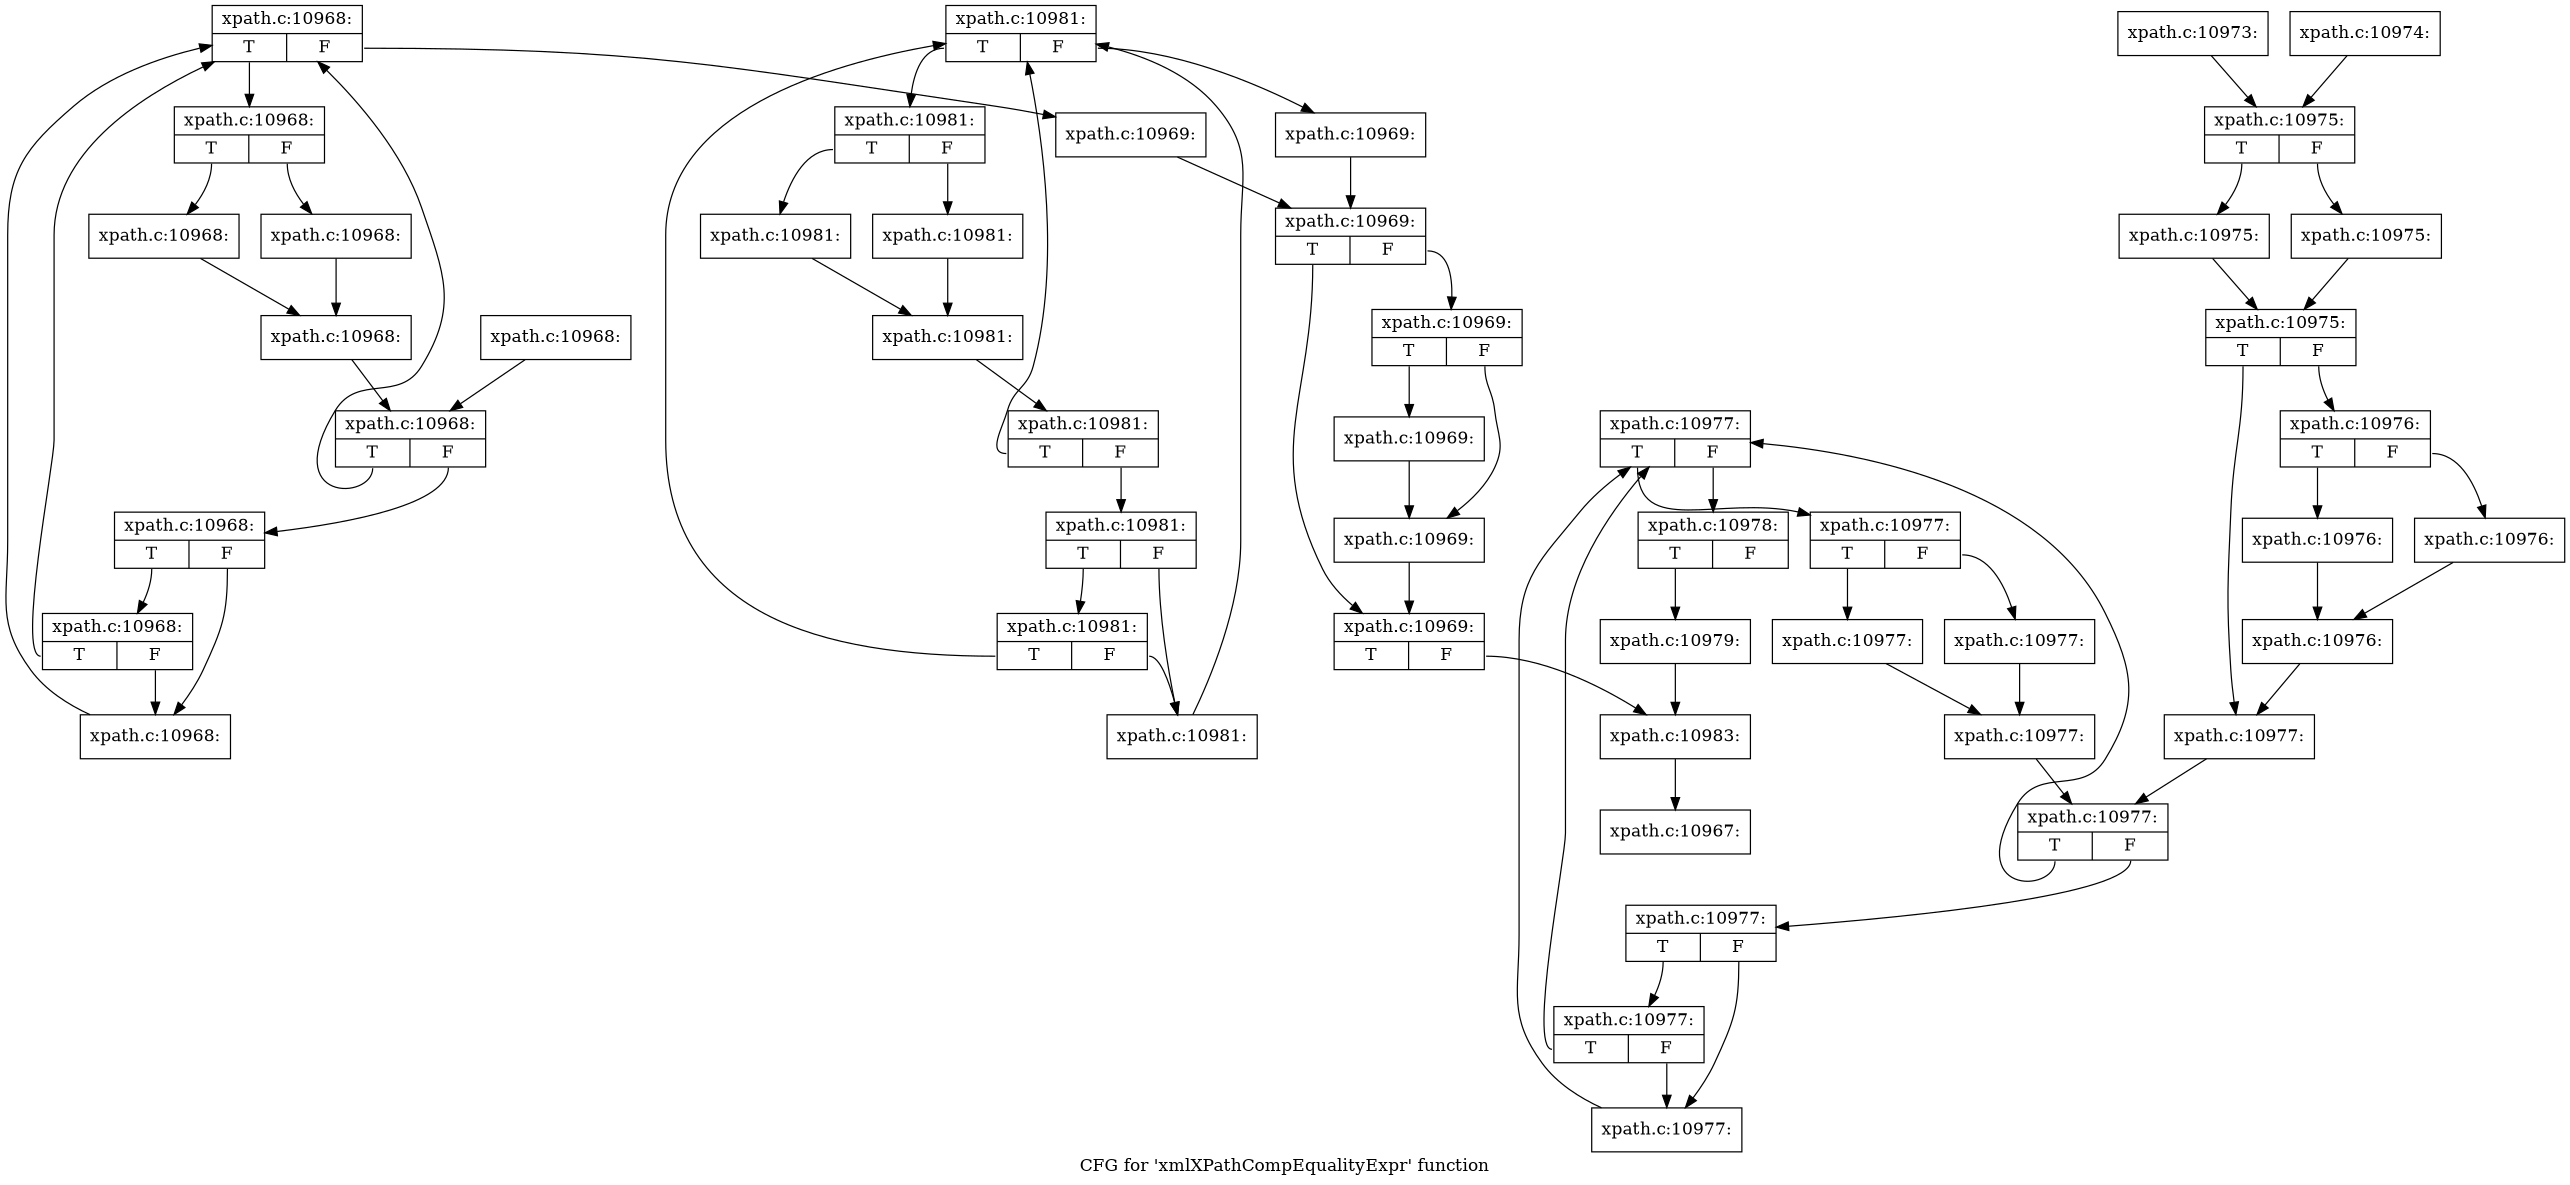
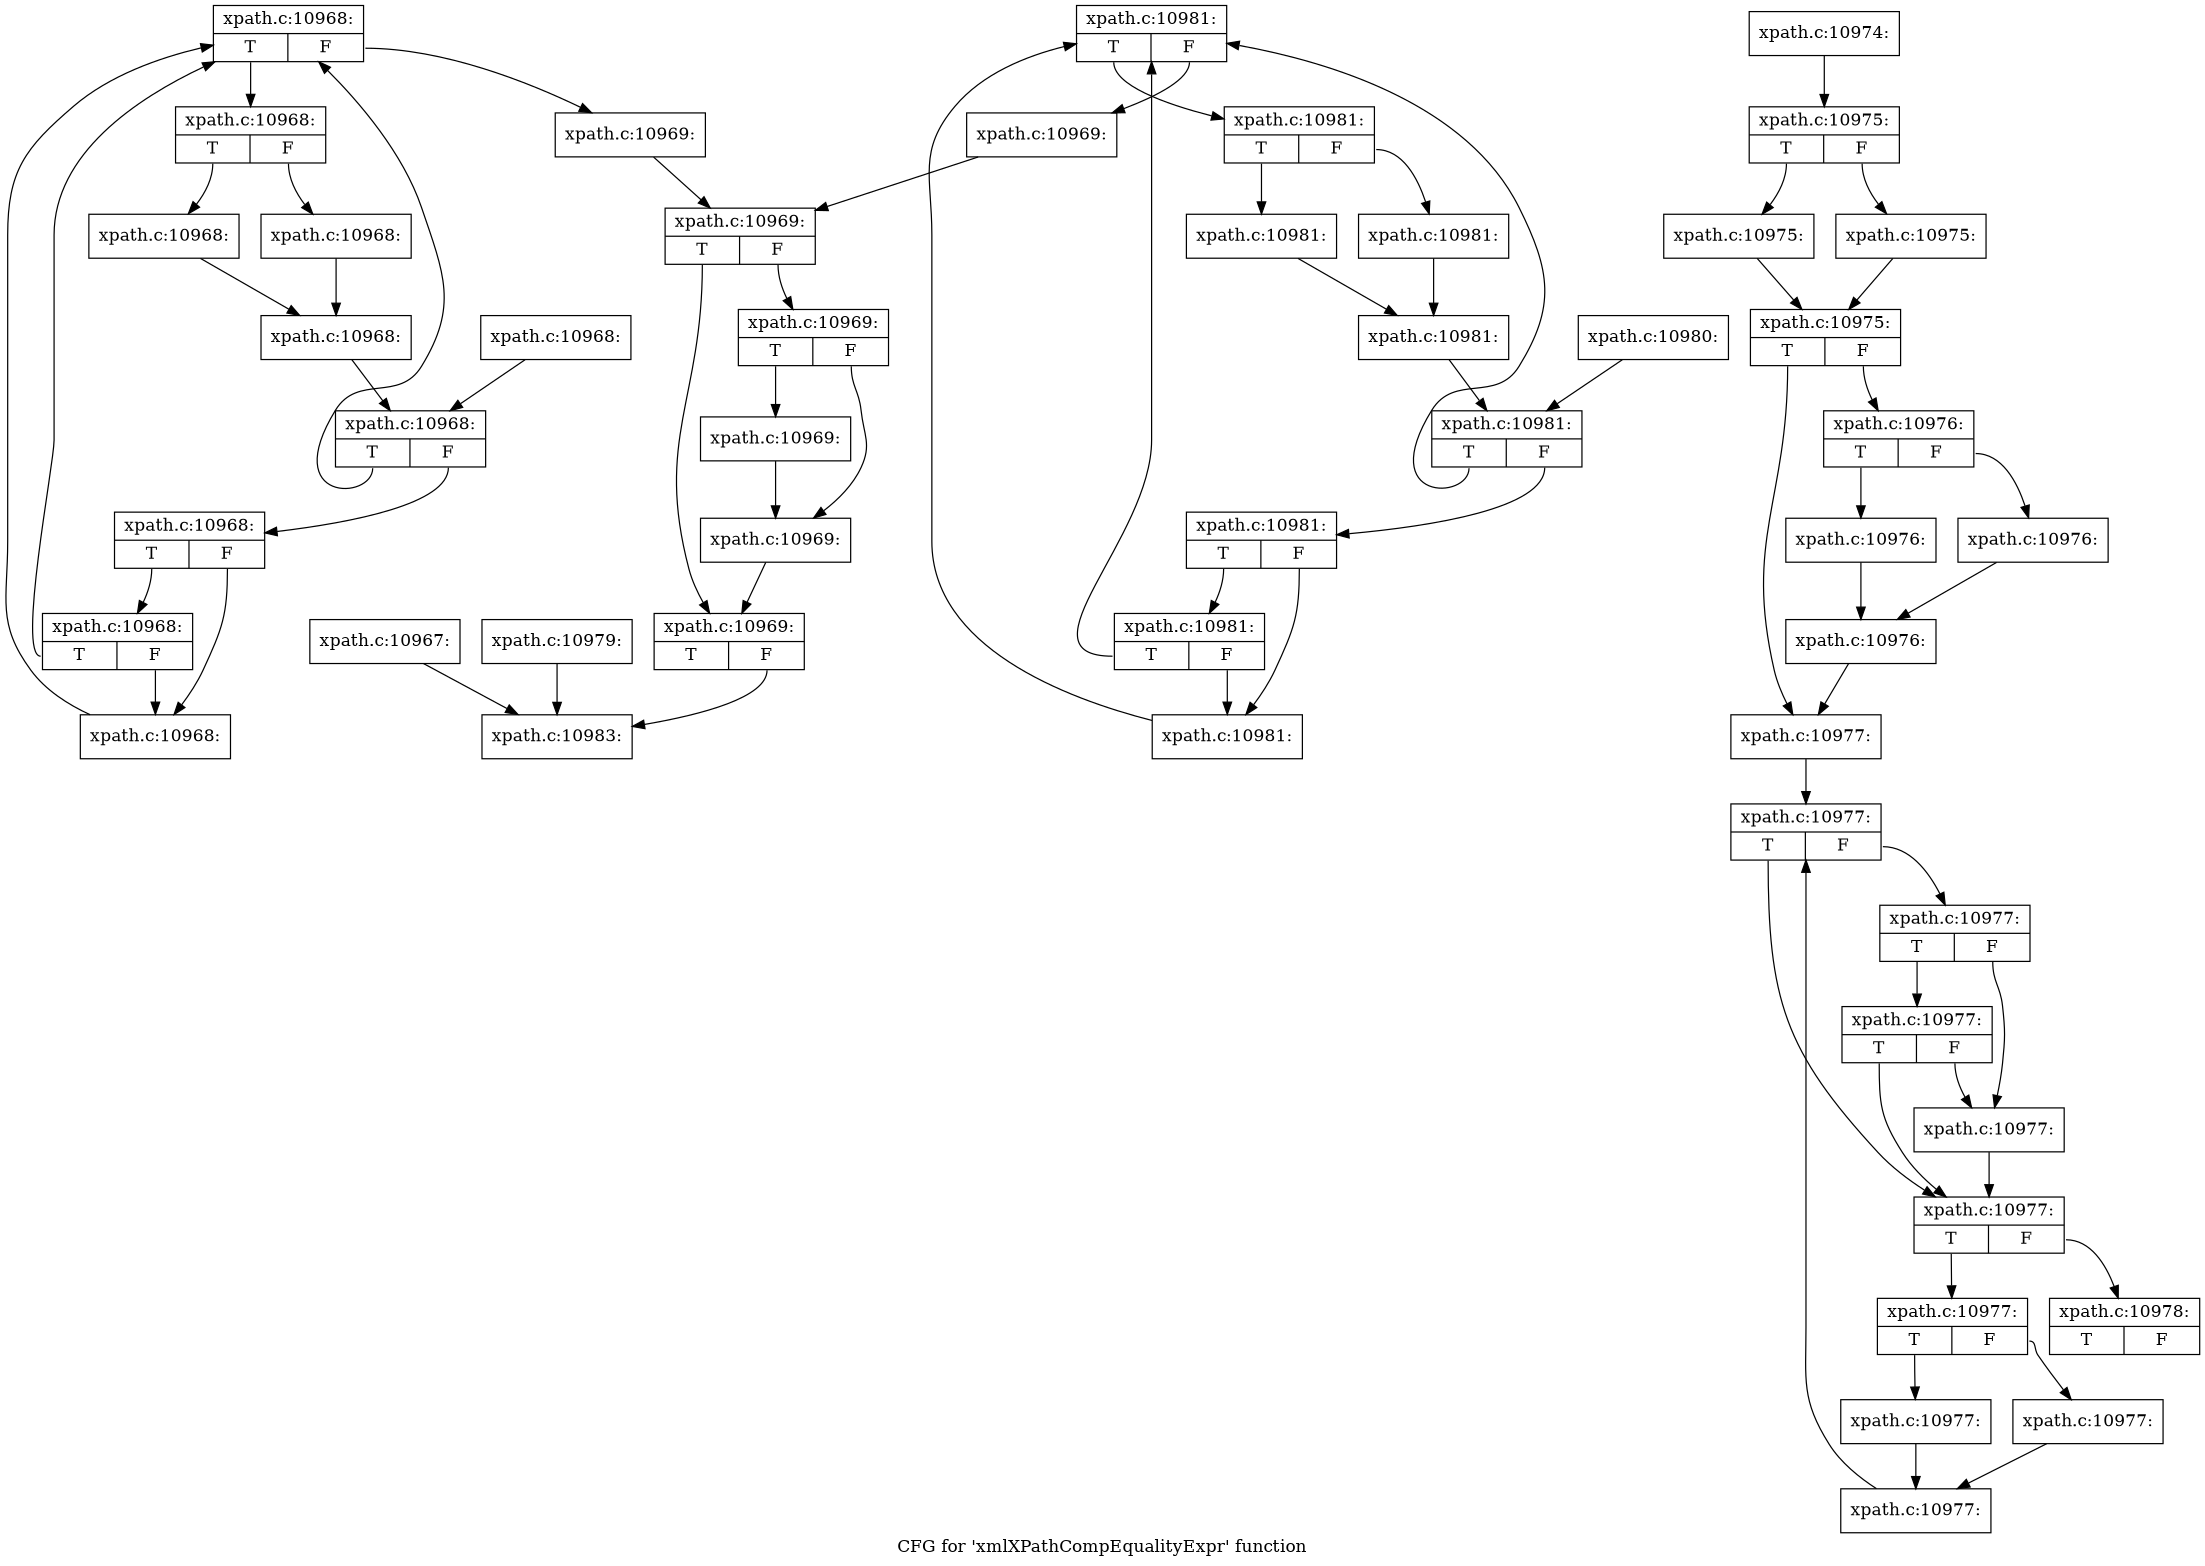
(2193, 34) -> none
none -> (1653, 338)
(1675, 588) -> none
(1675, 778) -> (465, 686)
